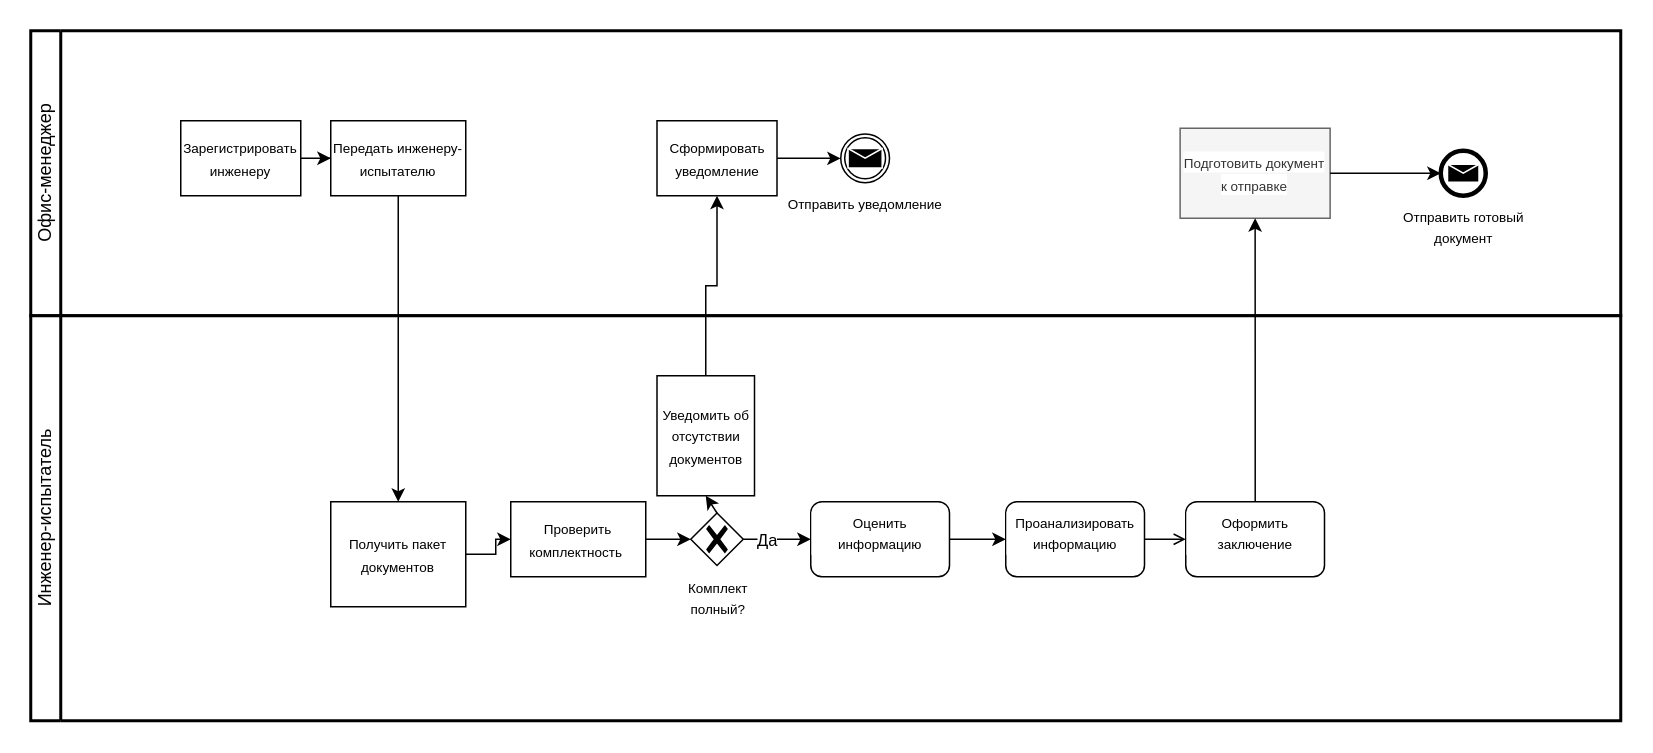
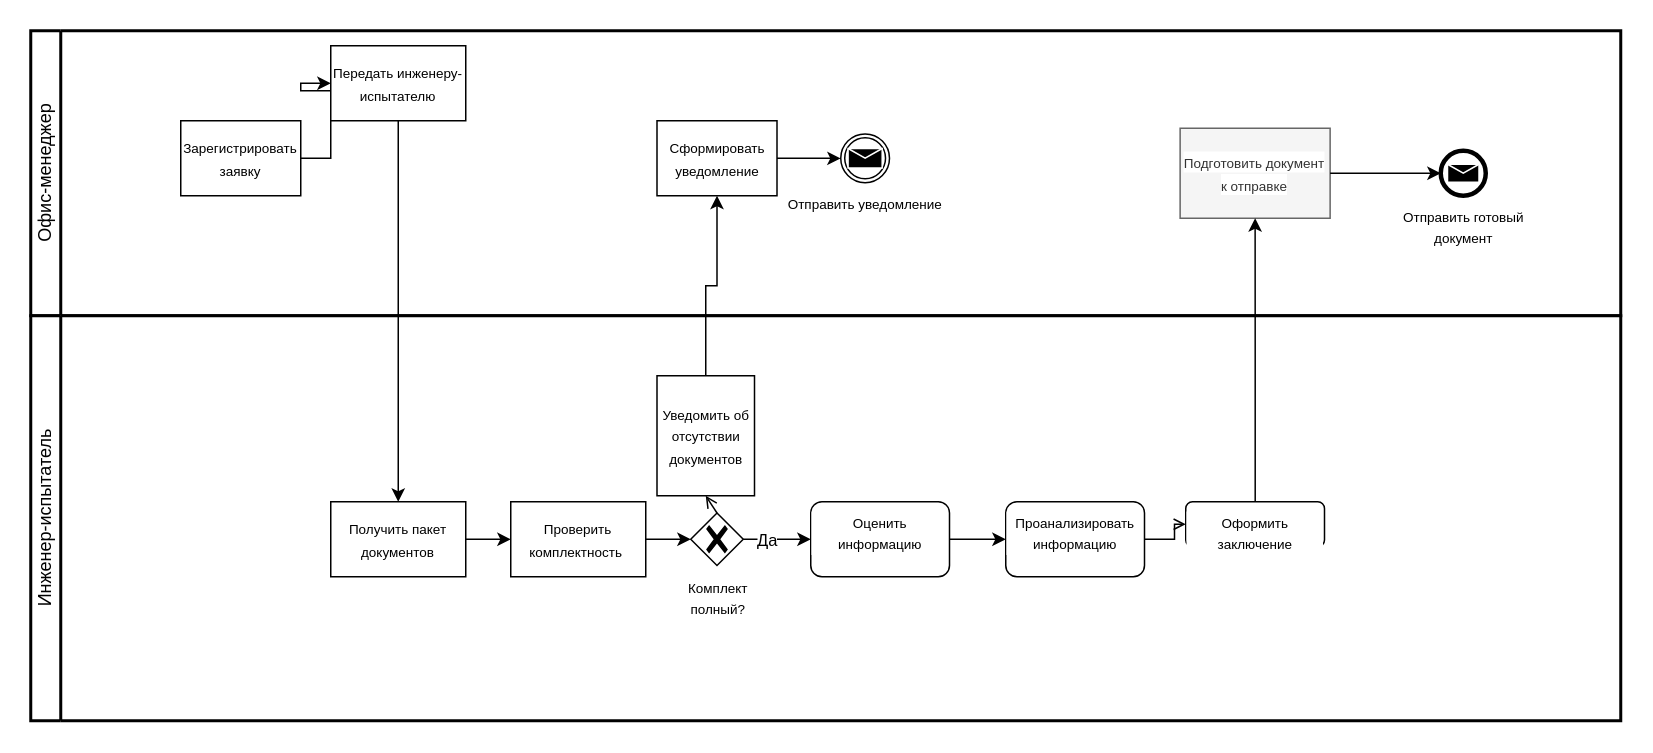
(241, 158) -> (241, 158)
(398, 158) -> (398, 83)
(712, 505) -> (710, 502)
(1255, 539) -> (1255, 524)
(398, 554) -> (398, 539)
